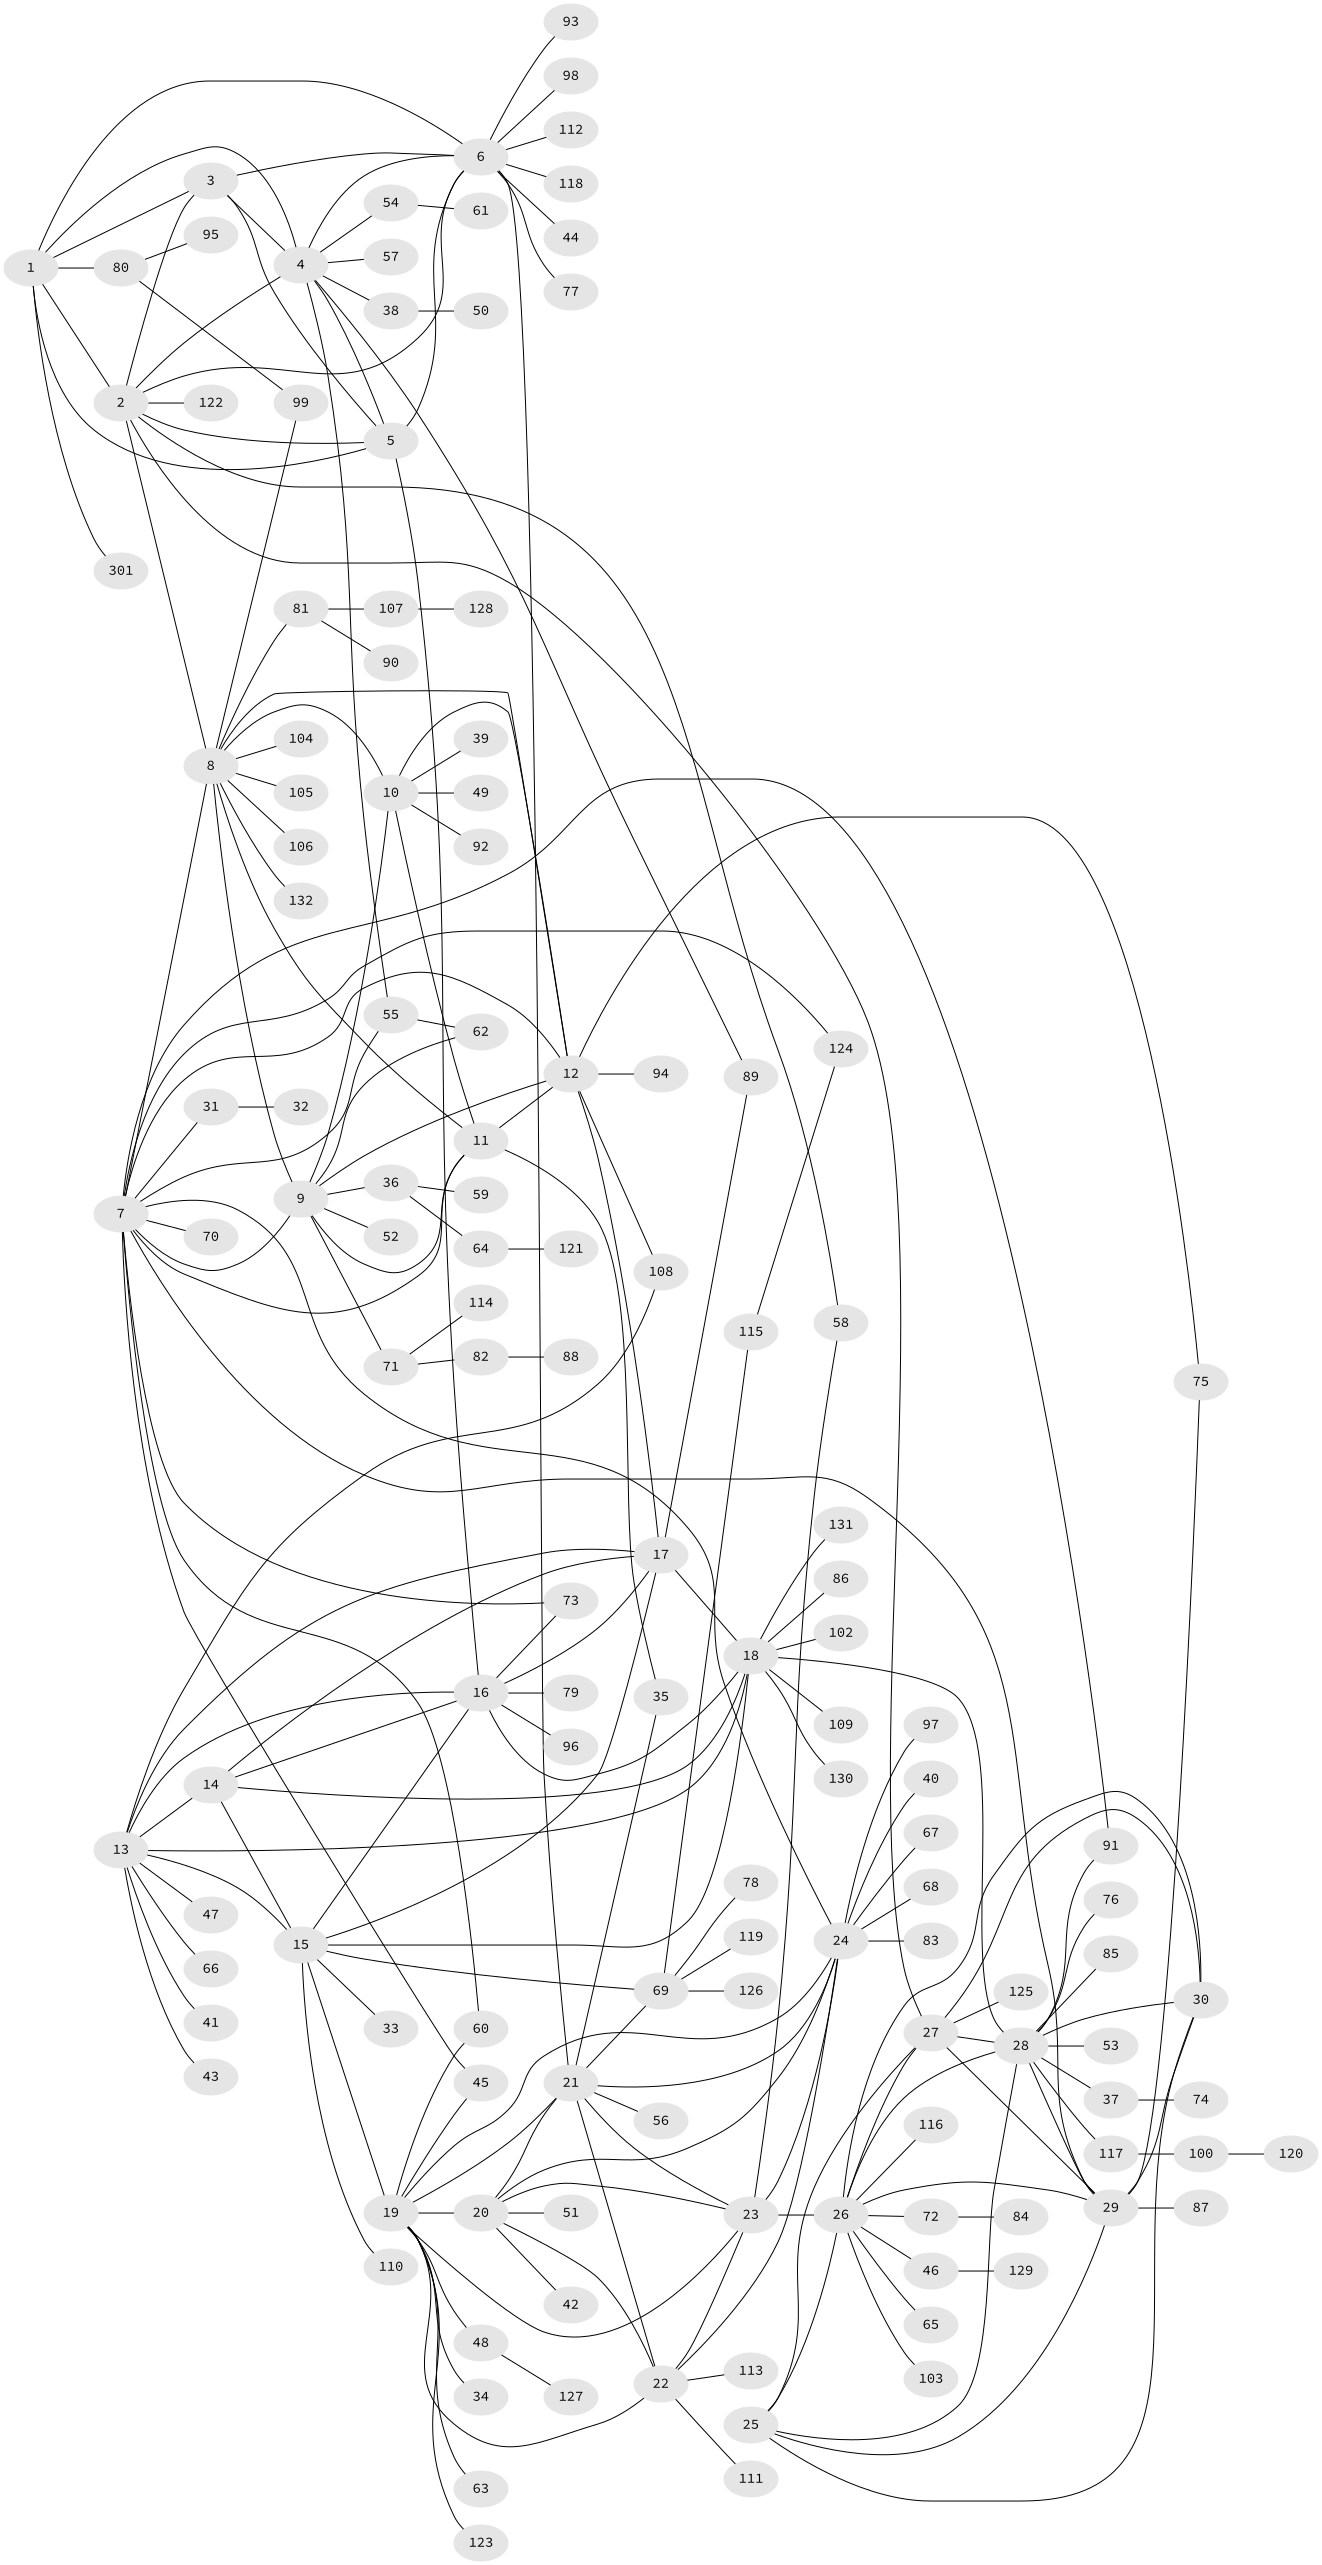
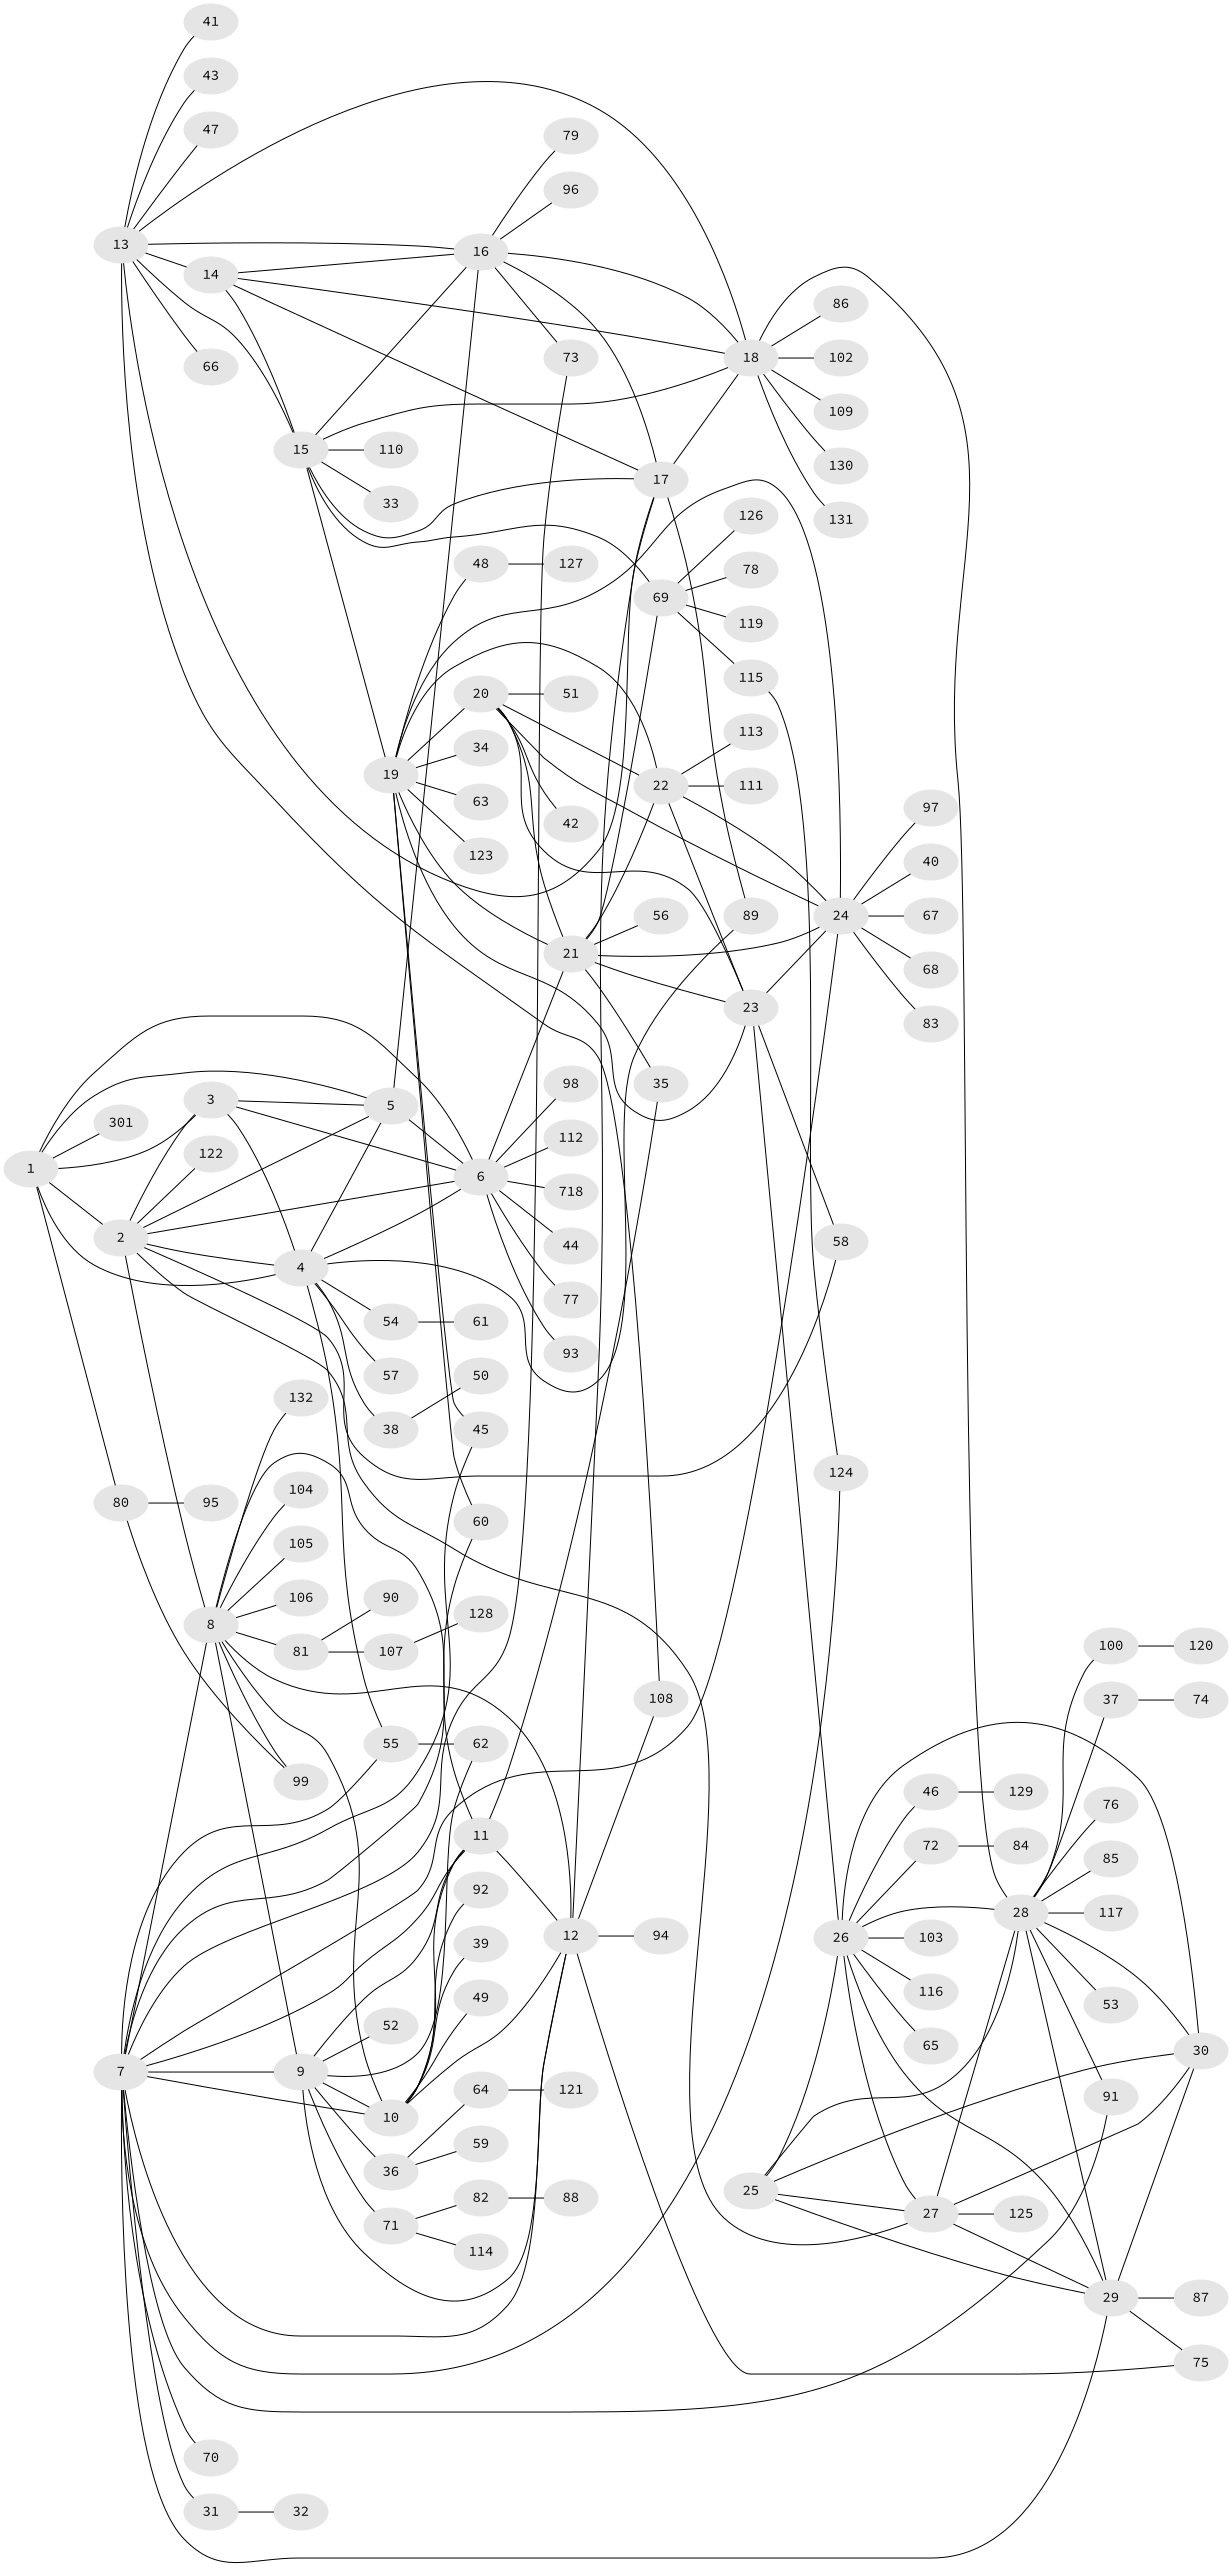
(571, 184) -> (571, 1192)
none -> (256, 2096)
(1156, 2154) -> (1063, 1778)
